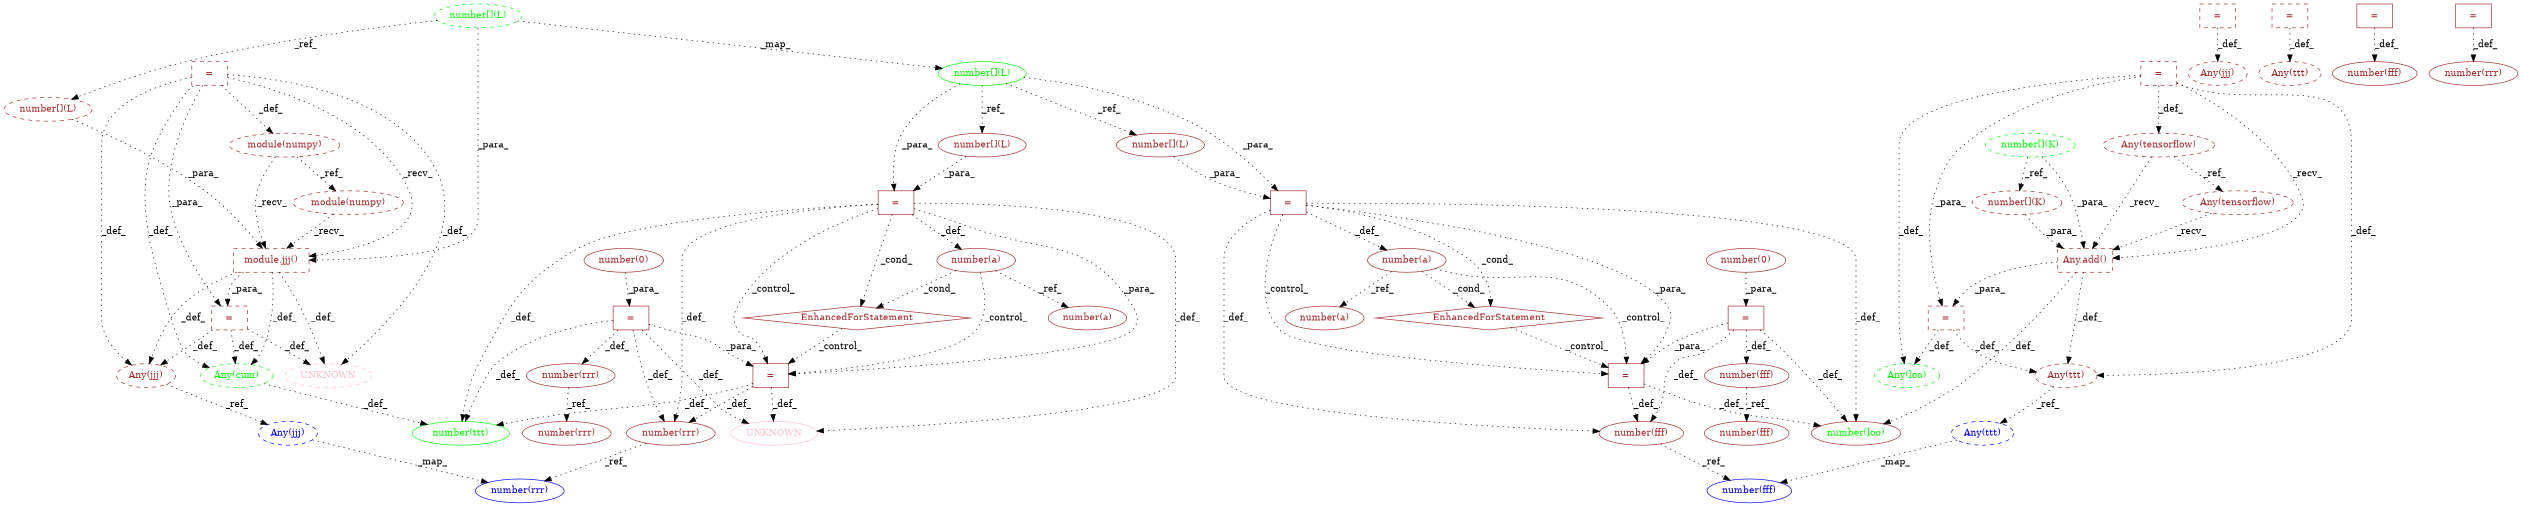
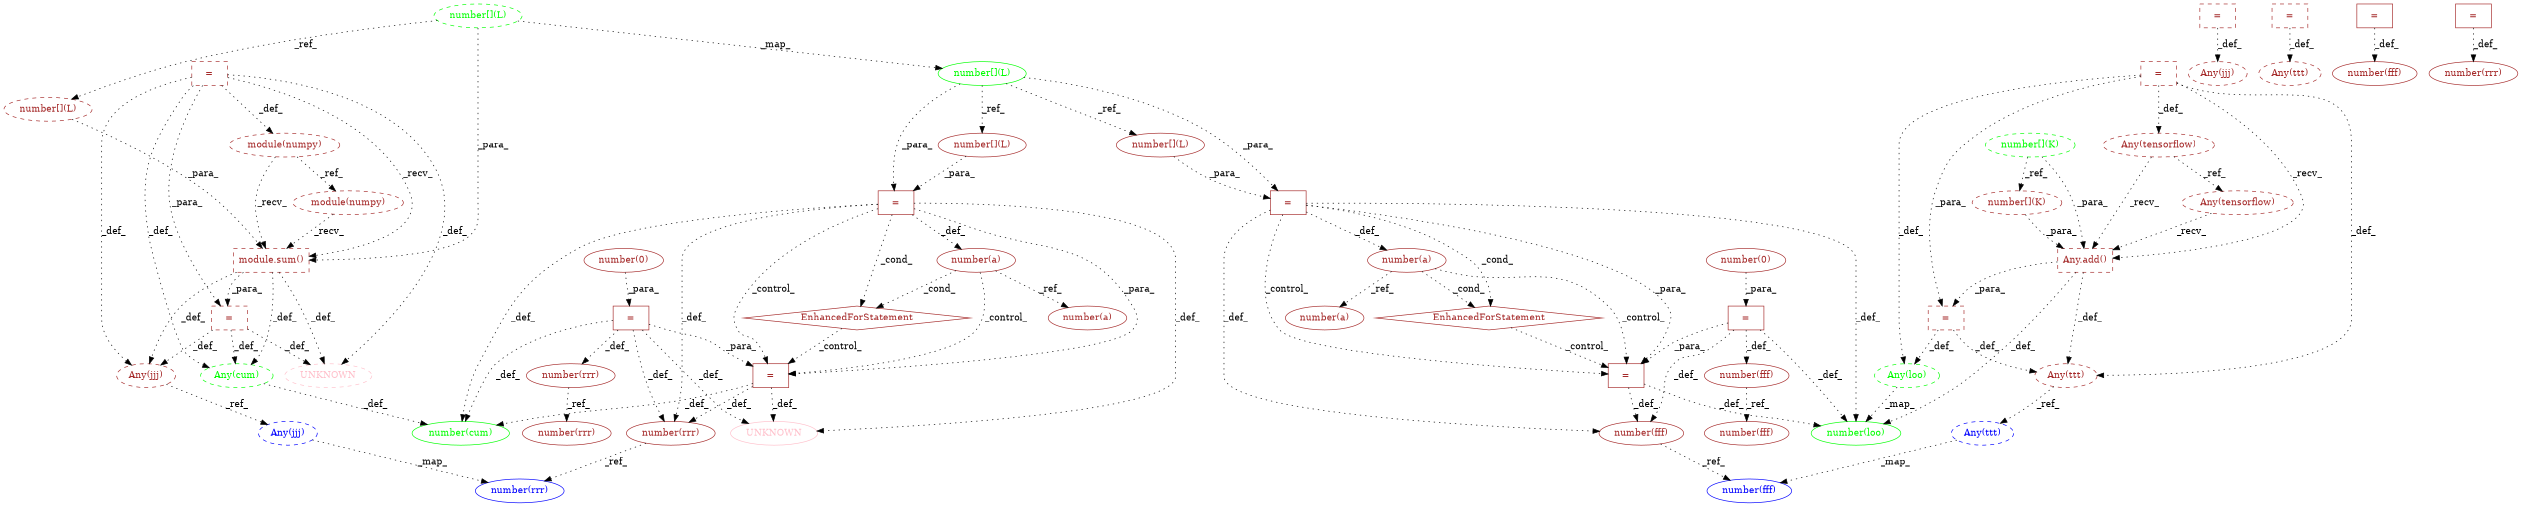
(271, 260) -> (271, 260)
none -> (1884, 402)
(461, 433) -> (461, 433)
(1856, 433) -> (1856, 433)
